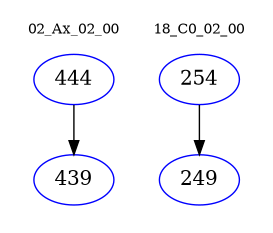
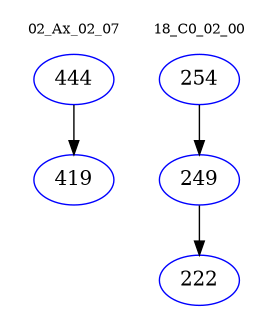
(74, 30) -> (74, 30)
(74, 180) -> (74, 180)
none -> (199, 280)
